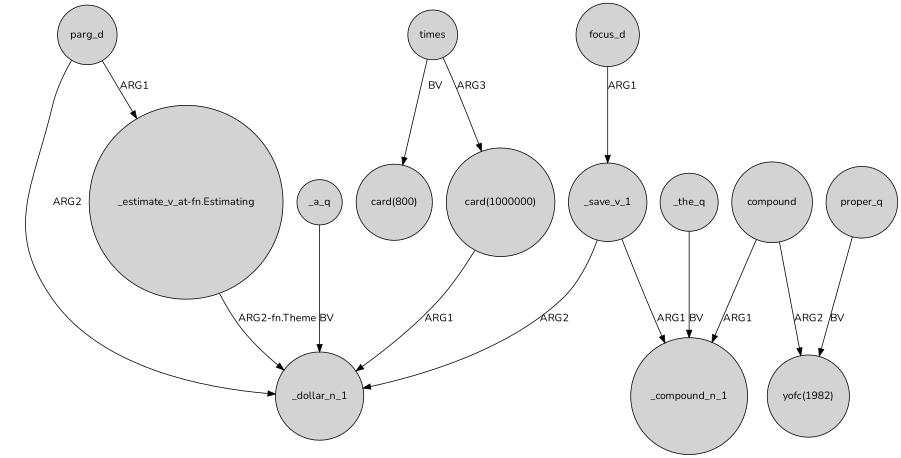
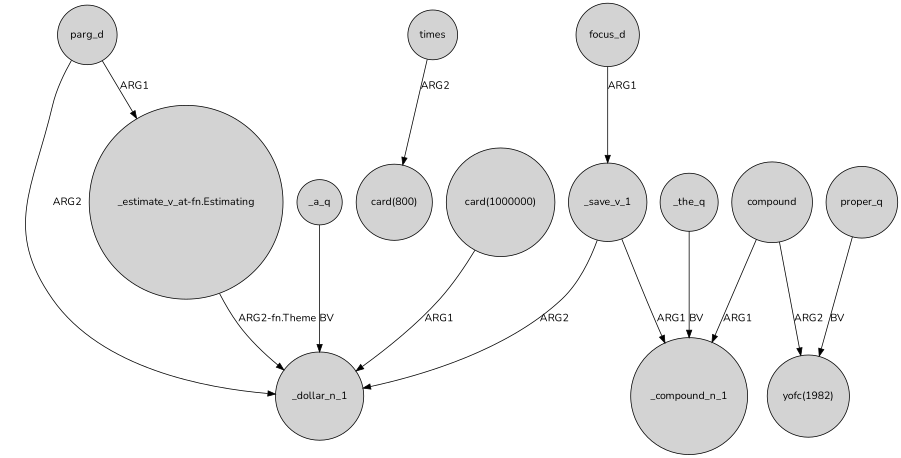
(435, 86) -> (435, 86)
(462, 101) -> none
